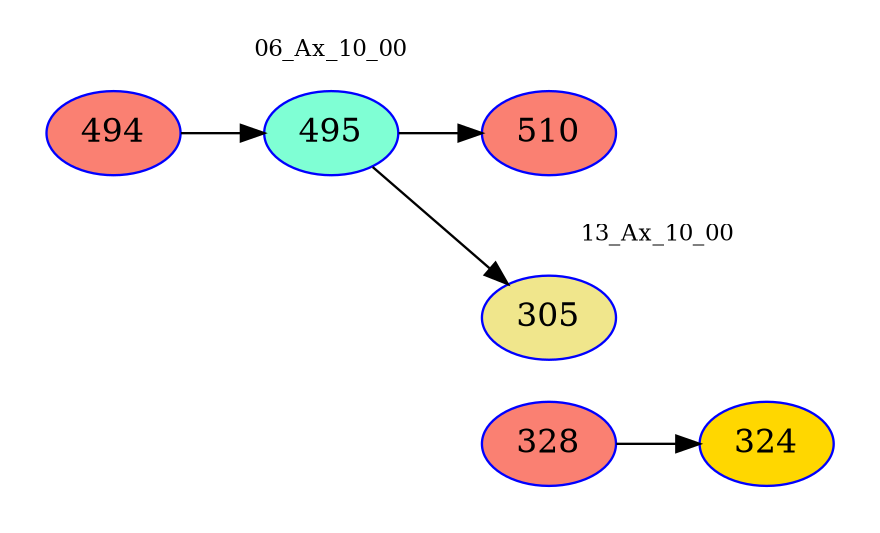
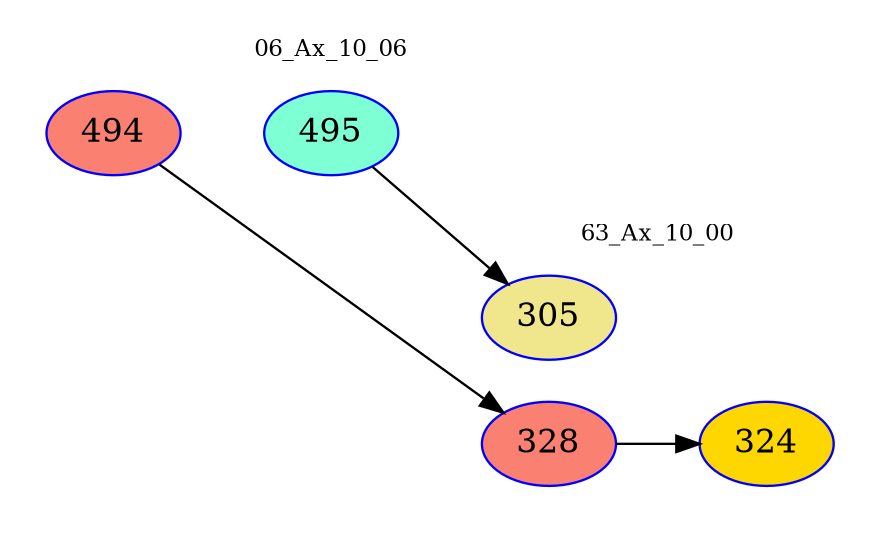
(331, 50) -> (331, 50)
(211, 133) -> (322, 282)
(549, 133) -> none
(658, 235) -> (658, 235)
